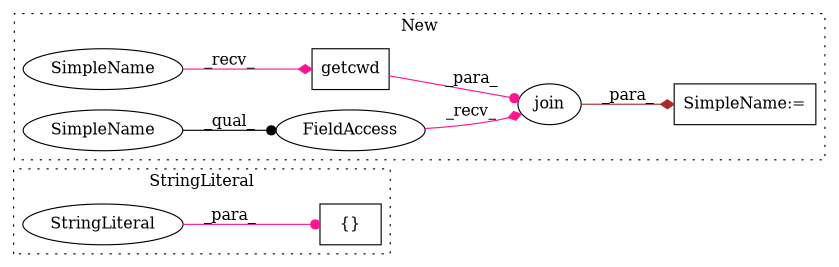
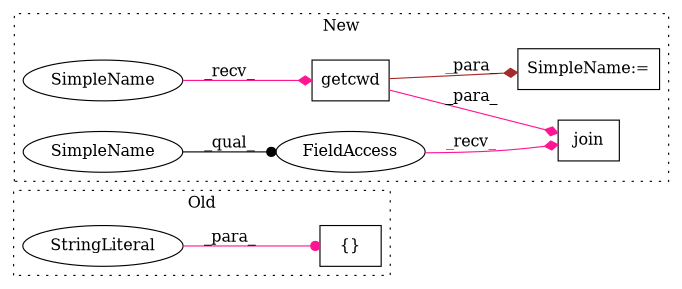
(450, 87) -> (467, 110)
(550, 104) -> (589, 141)
(621, 104) -> (446, 76)
(202, 182) -> (202, 203)
